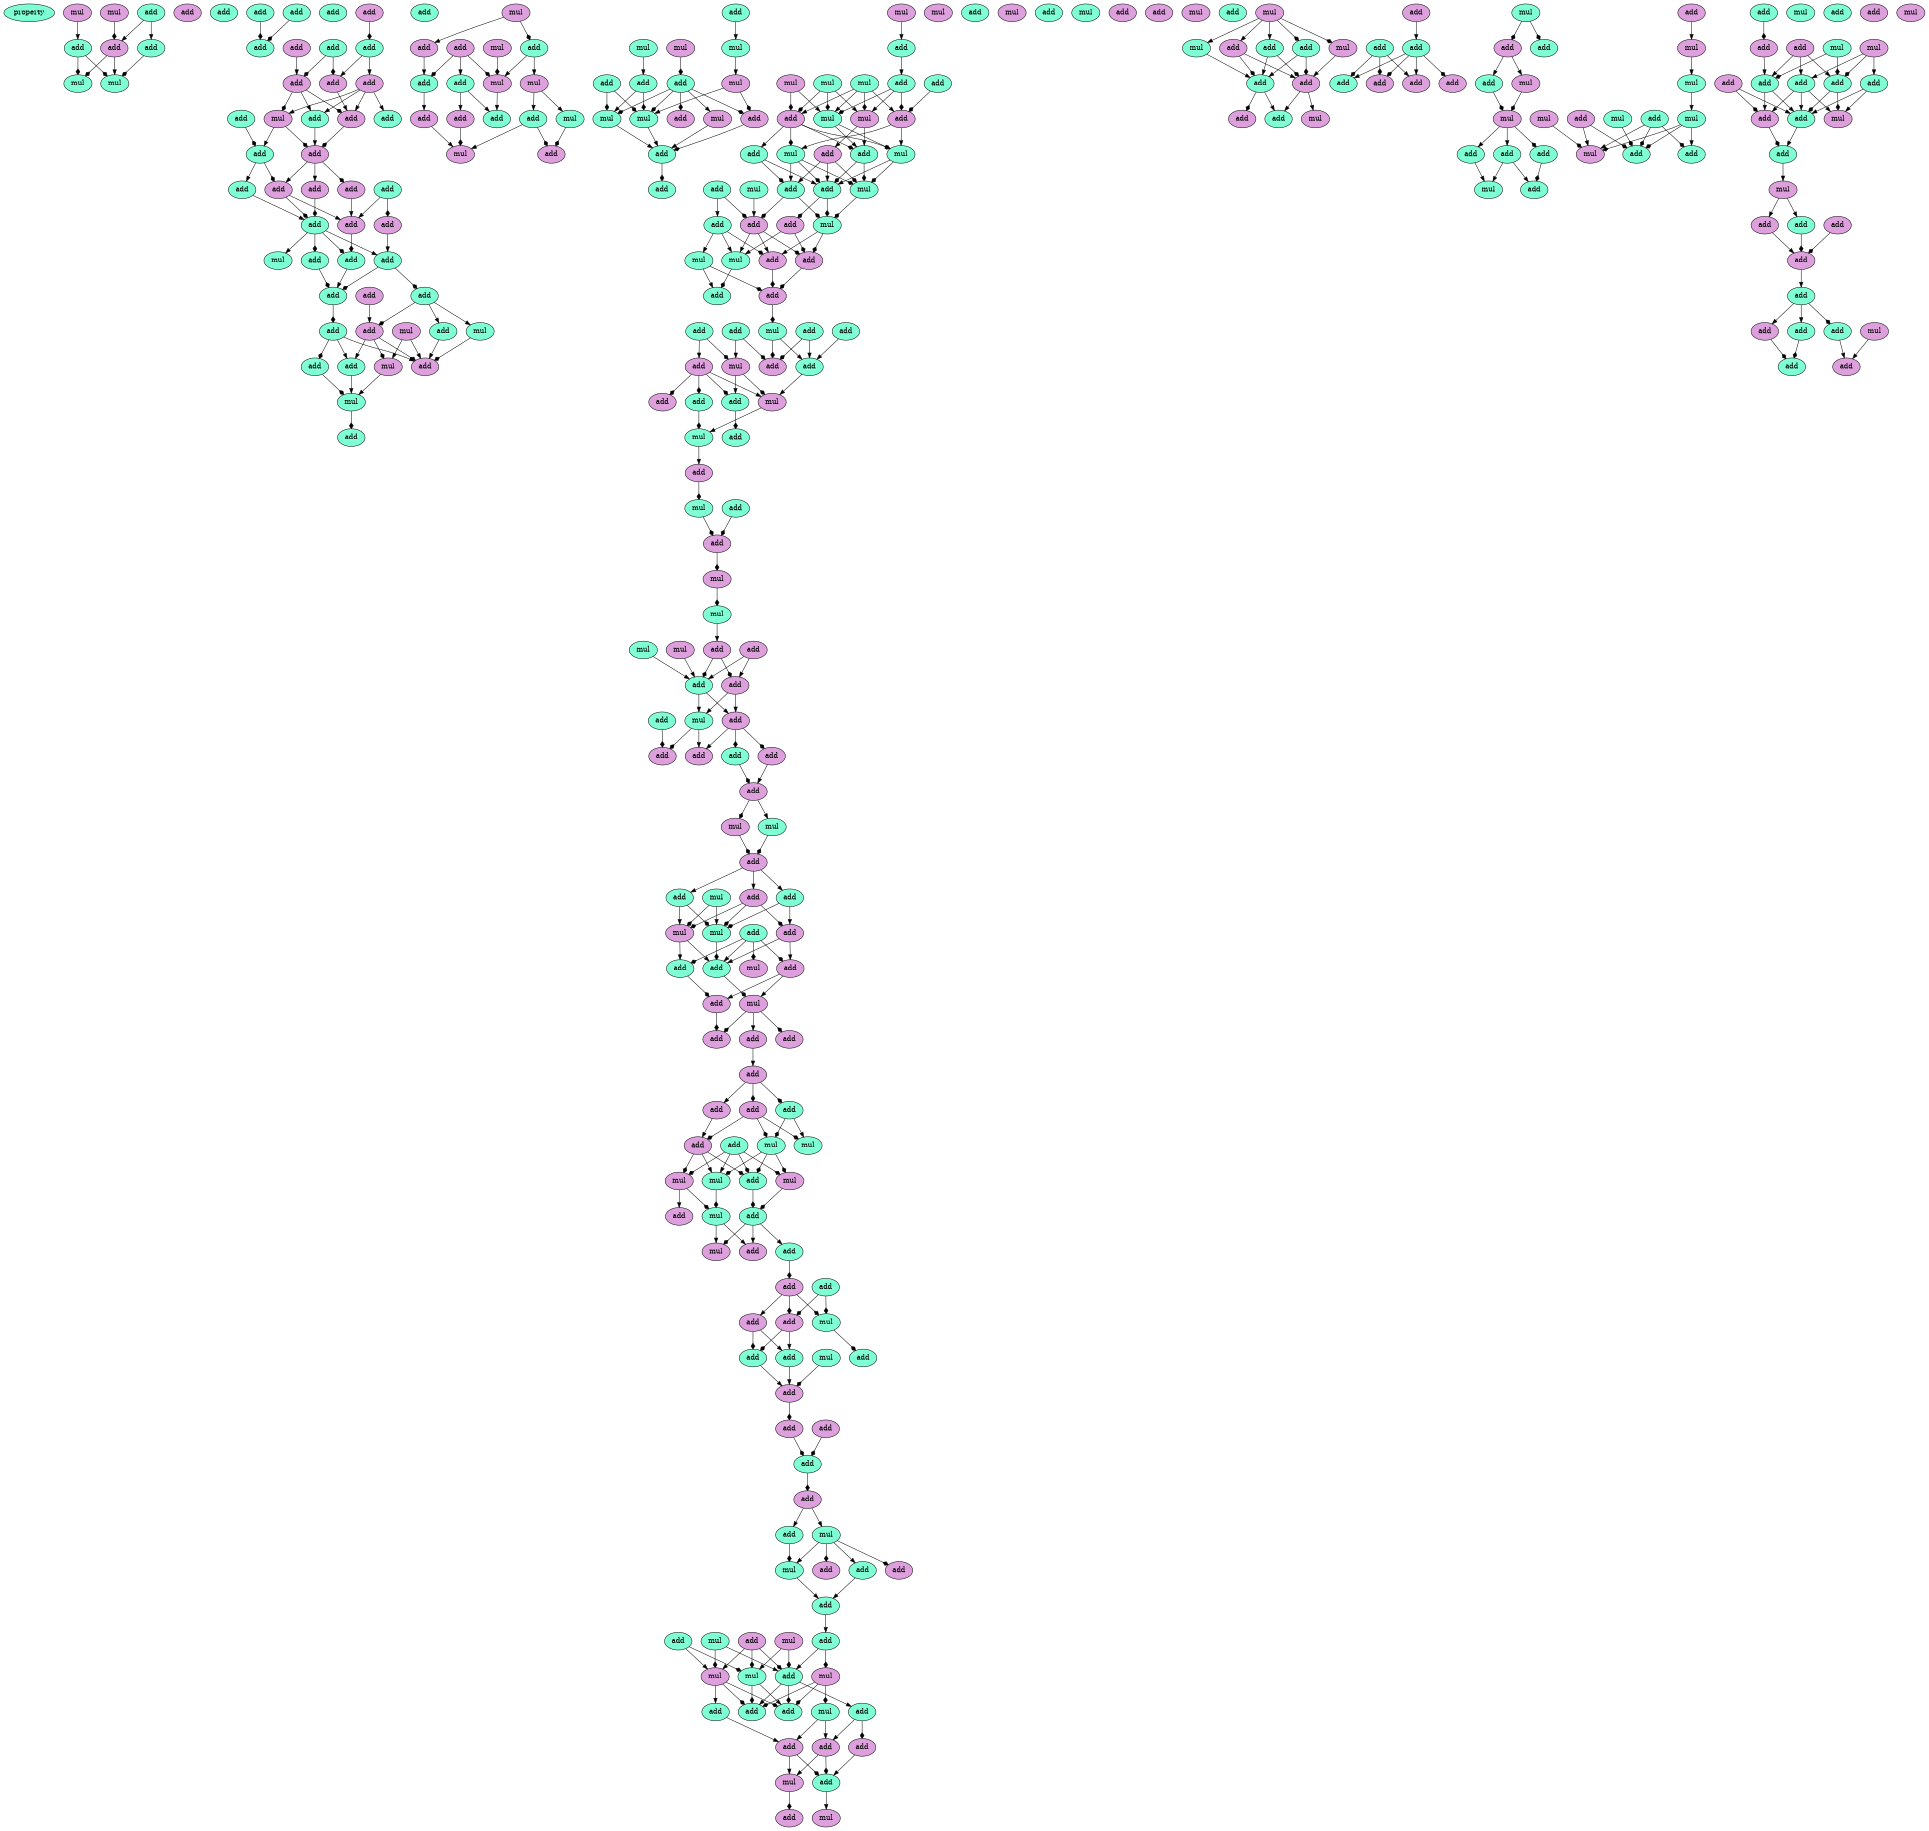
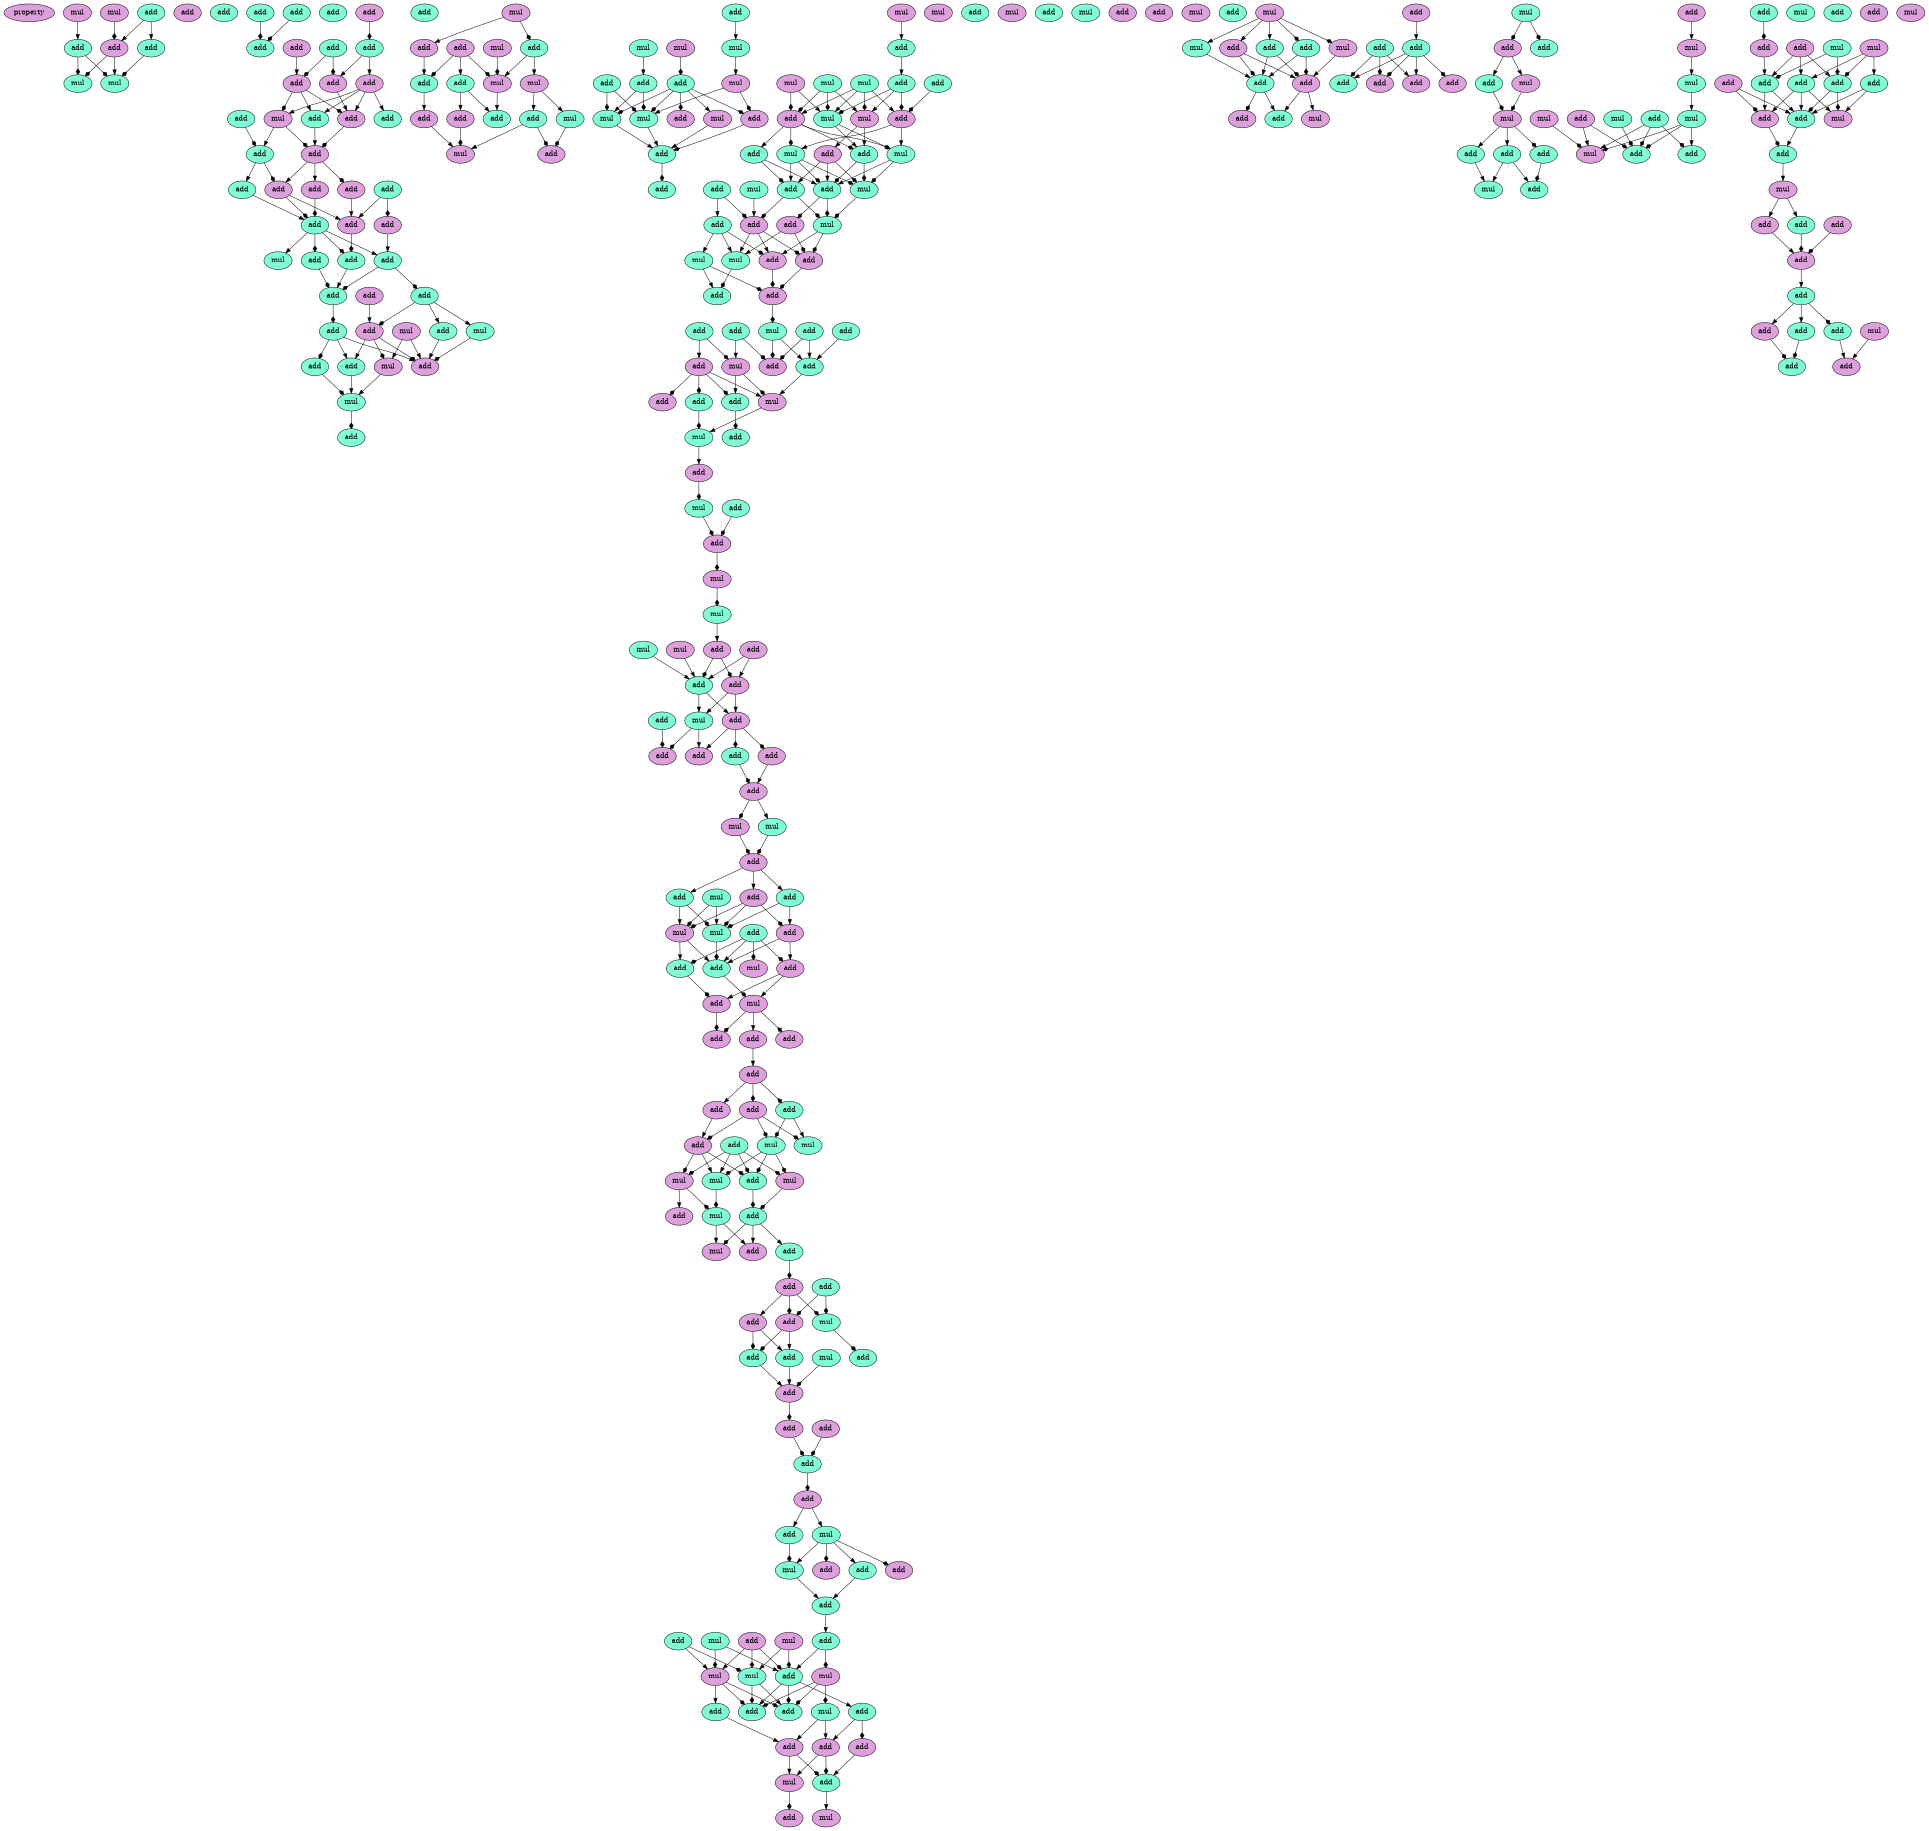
(29, 13) -> (29, 13)
